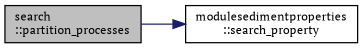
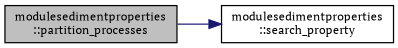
(73, 24) -> (91, 24)
